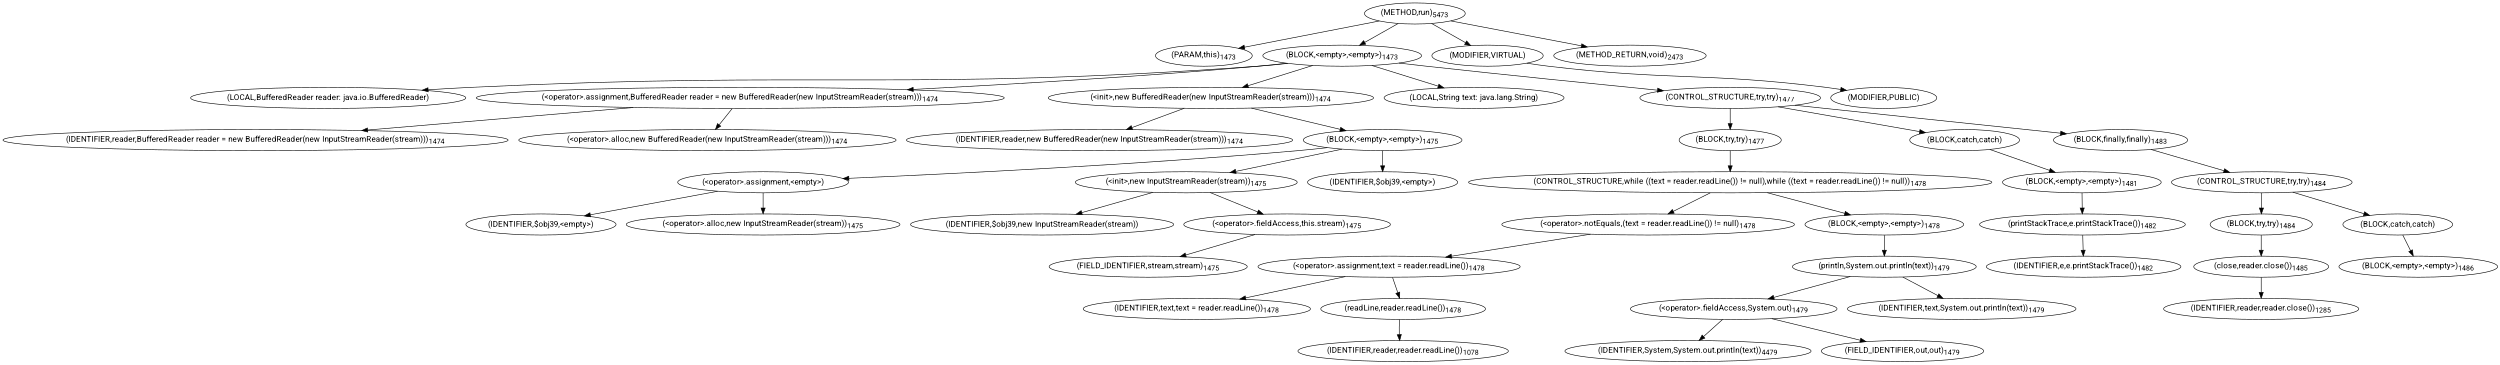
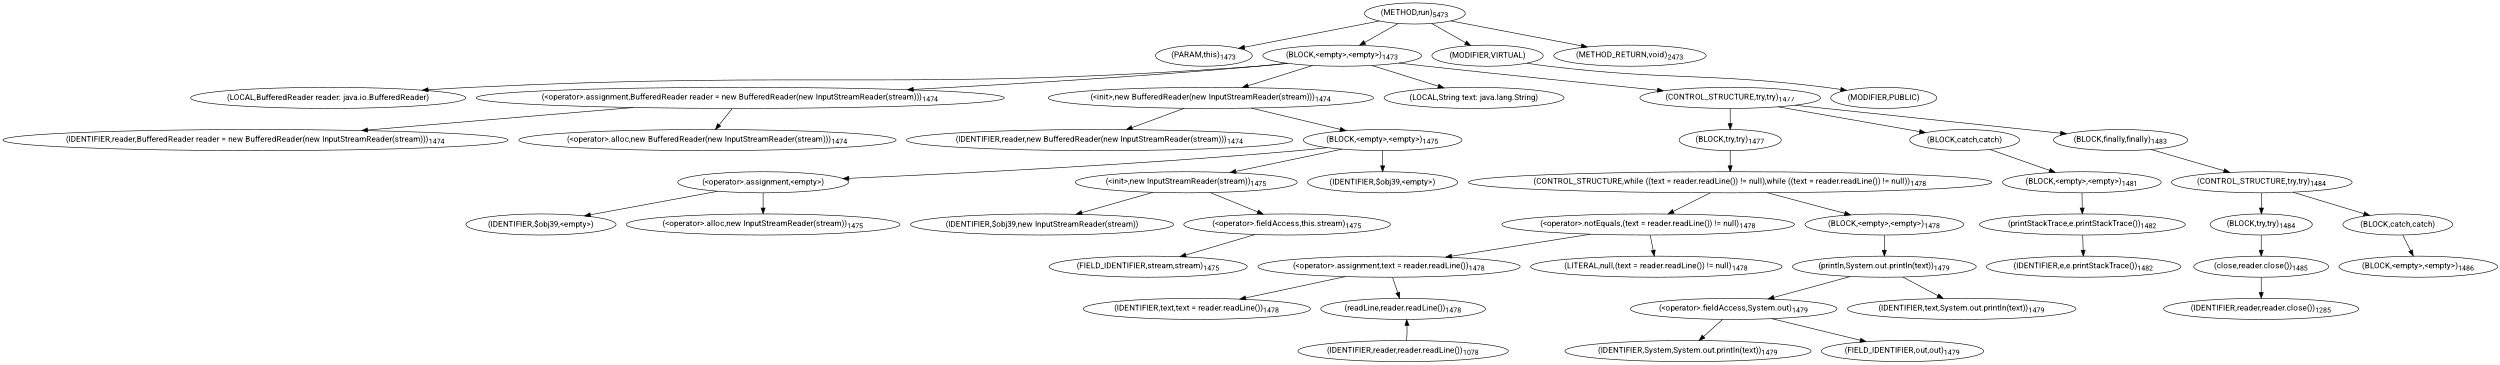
none -> (1656, 267)
(1399, 327) -> (1407, 333)
(1770, 350) -> (1770, 350)
